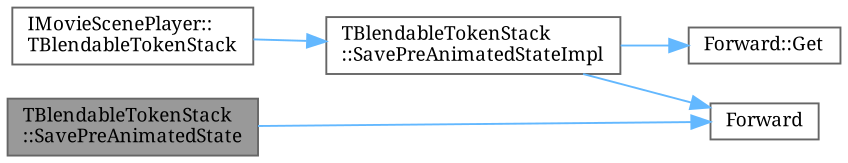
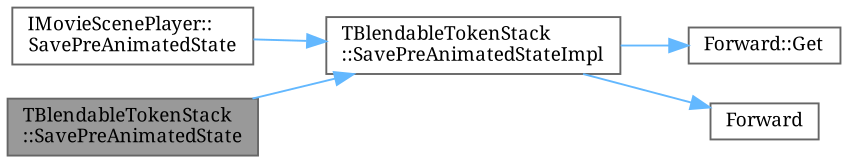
(133, 36) -> (133, 36)
(475, 124) -> (294, 89)
